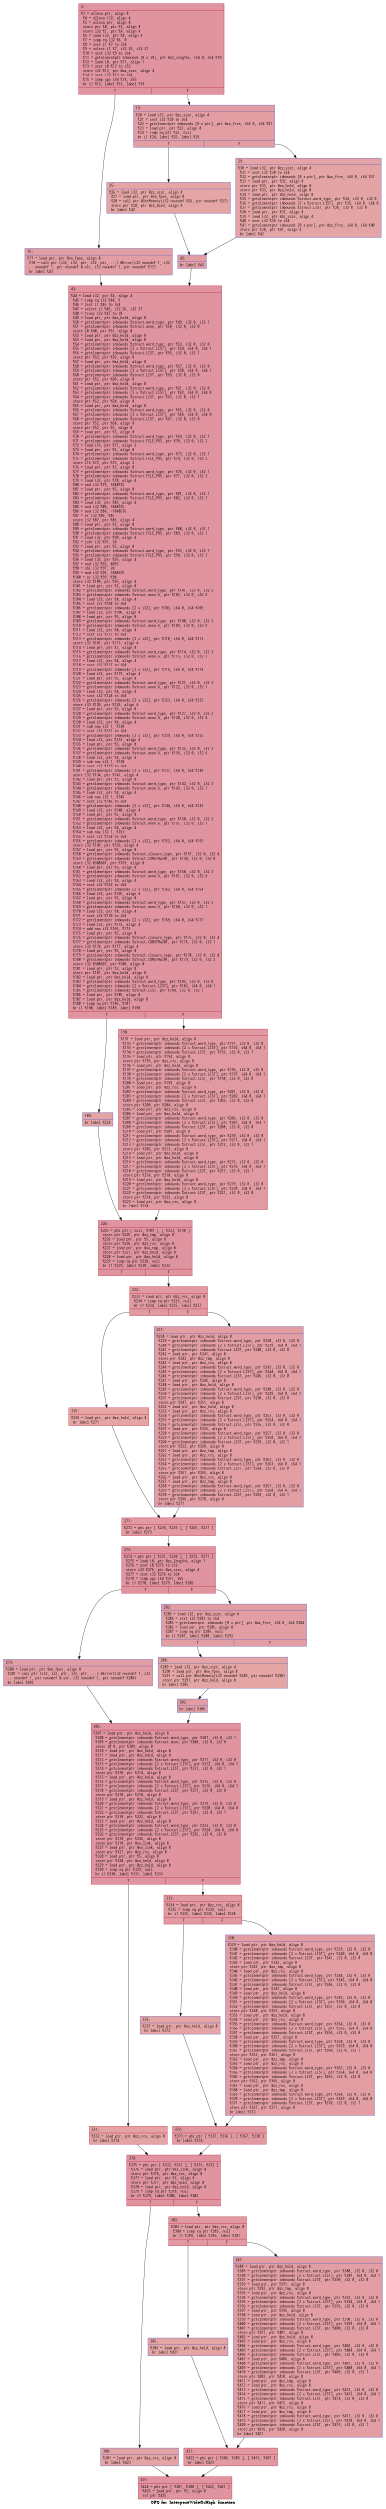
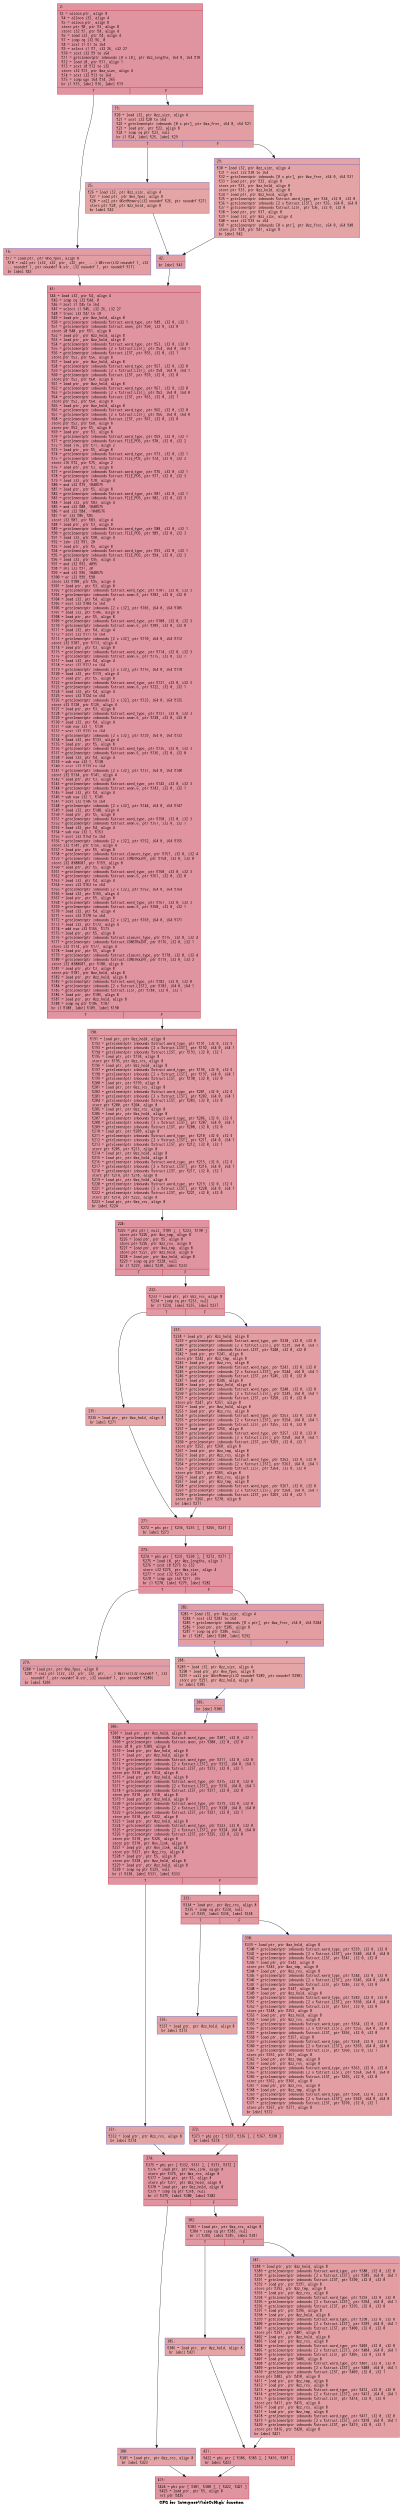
(98, 1119) -> none
(109, 1417) -> (126, 1417)
(128, 2135) -> (145, 2135)
